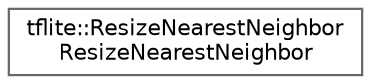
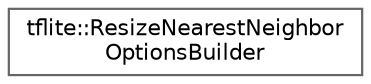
(186, 42) -> (186, 42)
